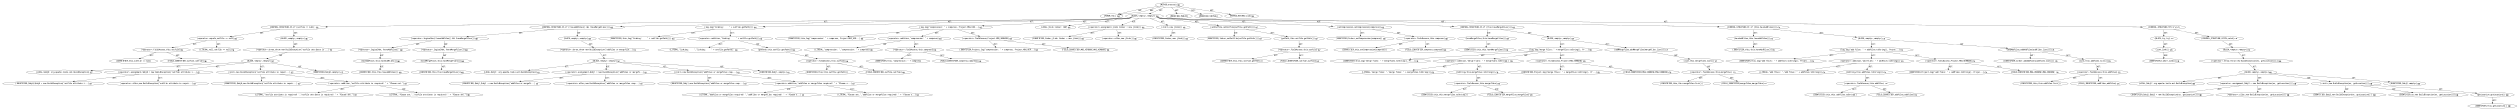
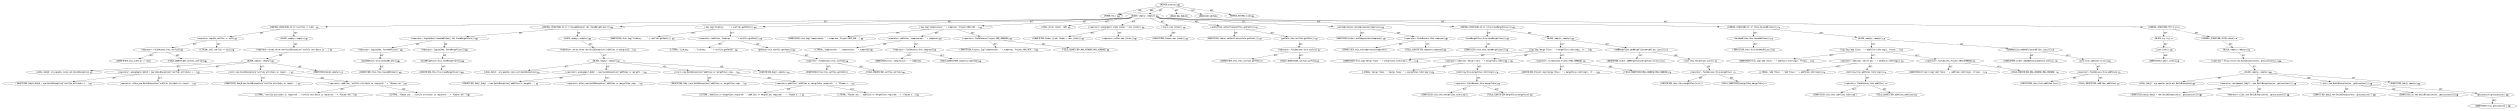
none -> (1636, 61)
